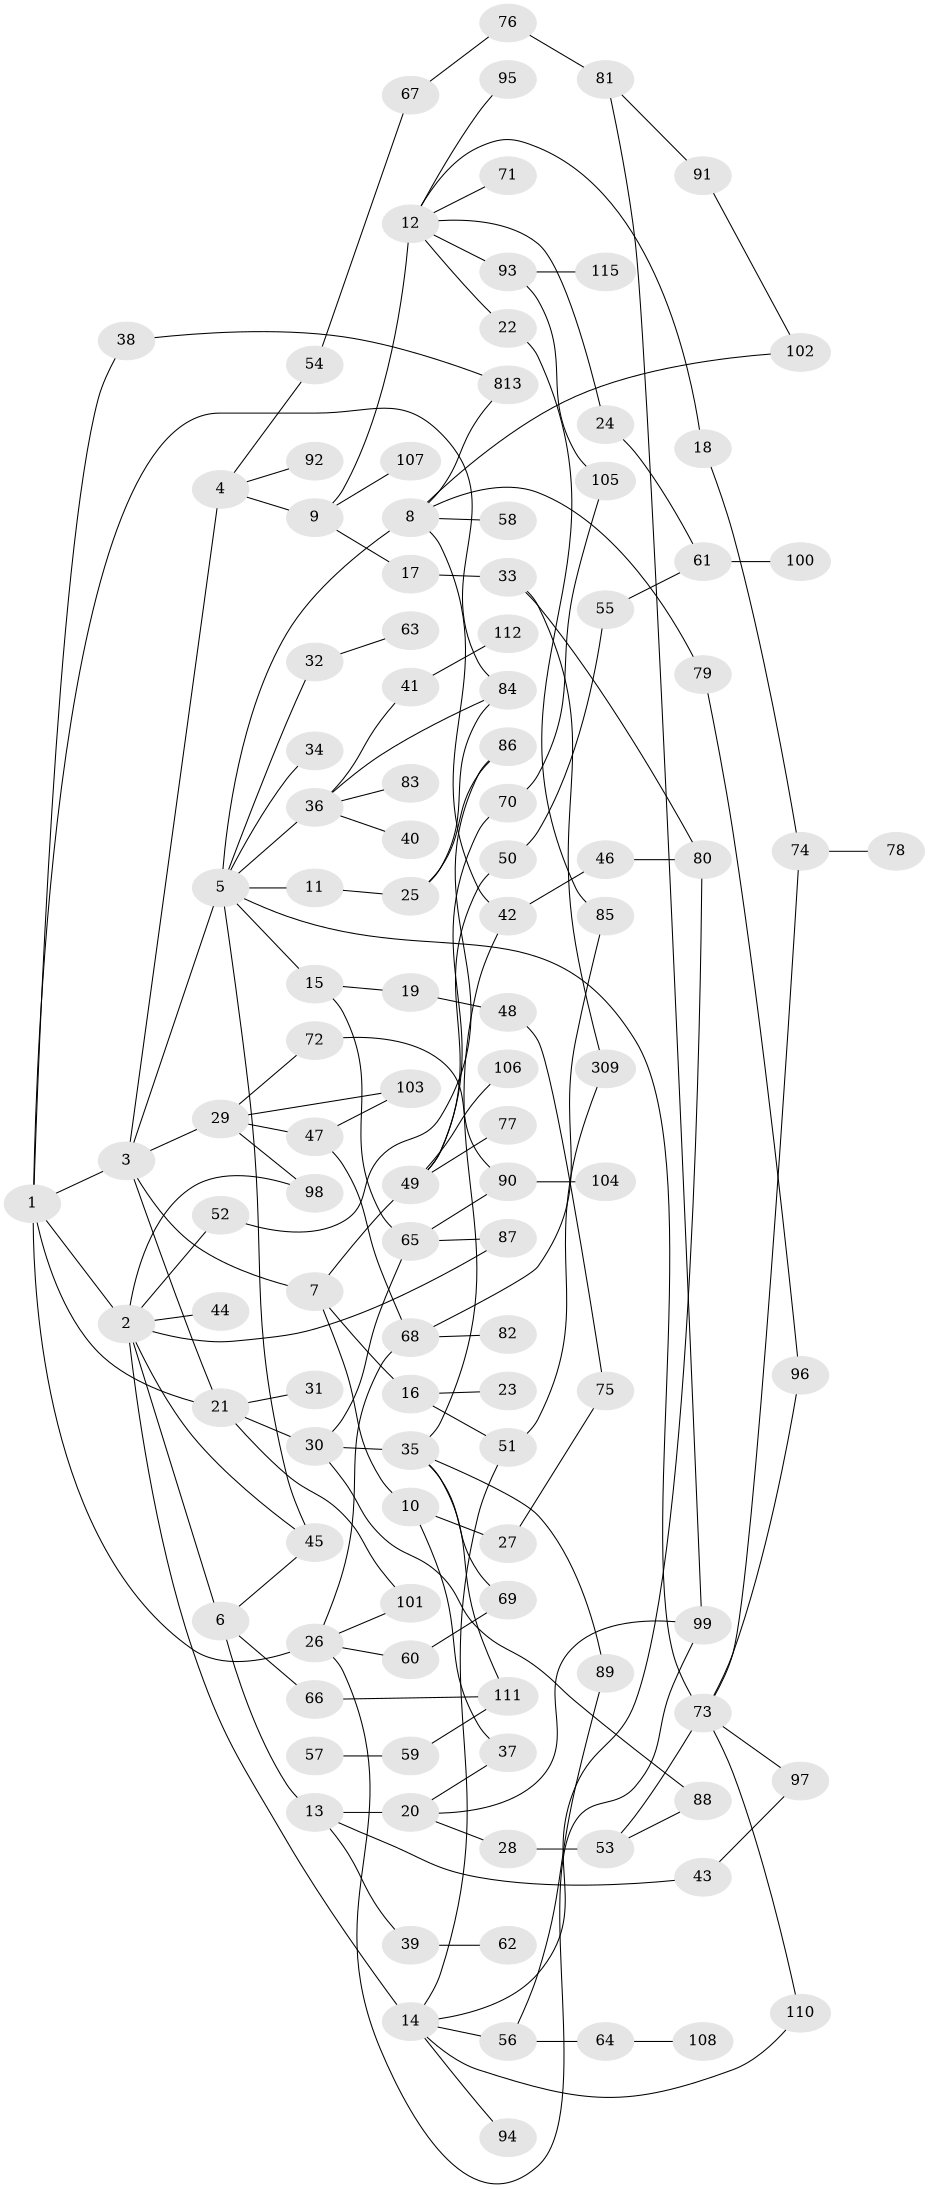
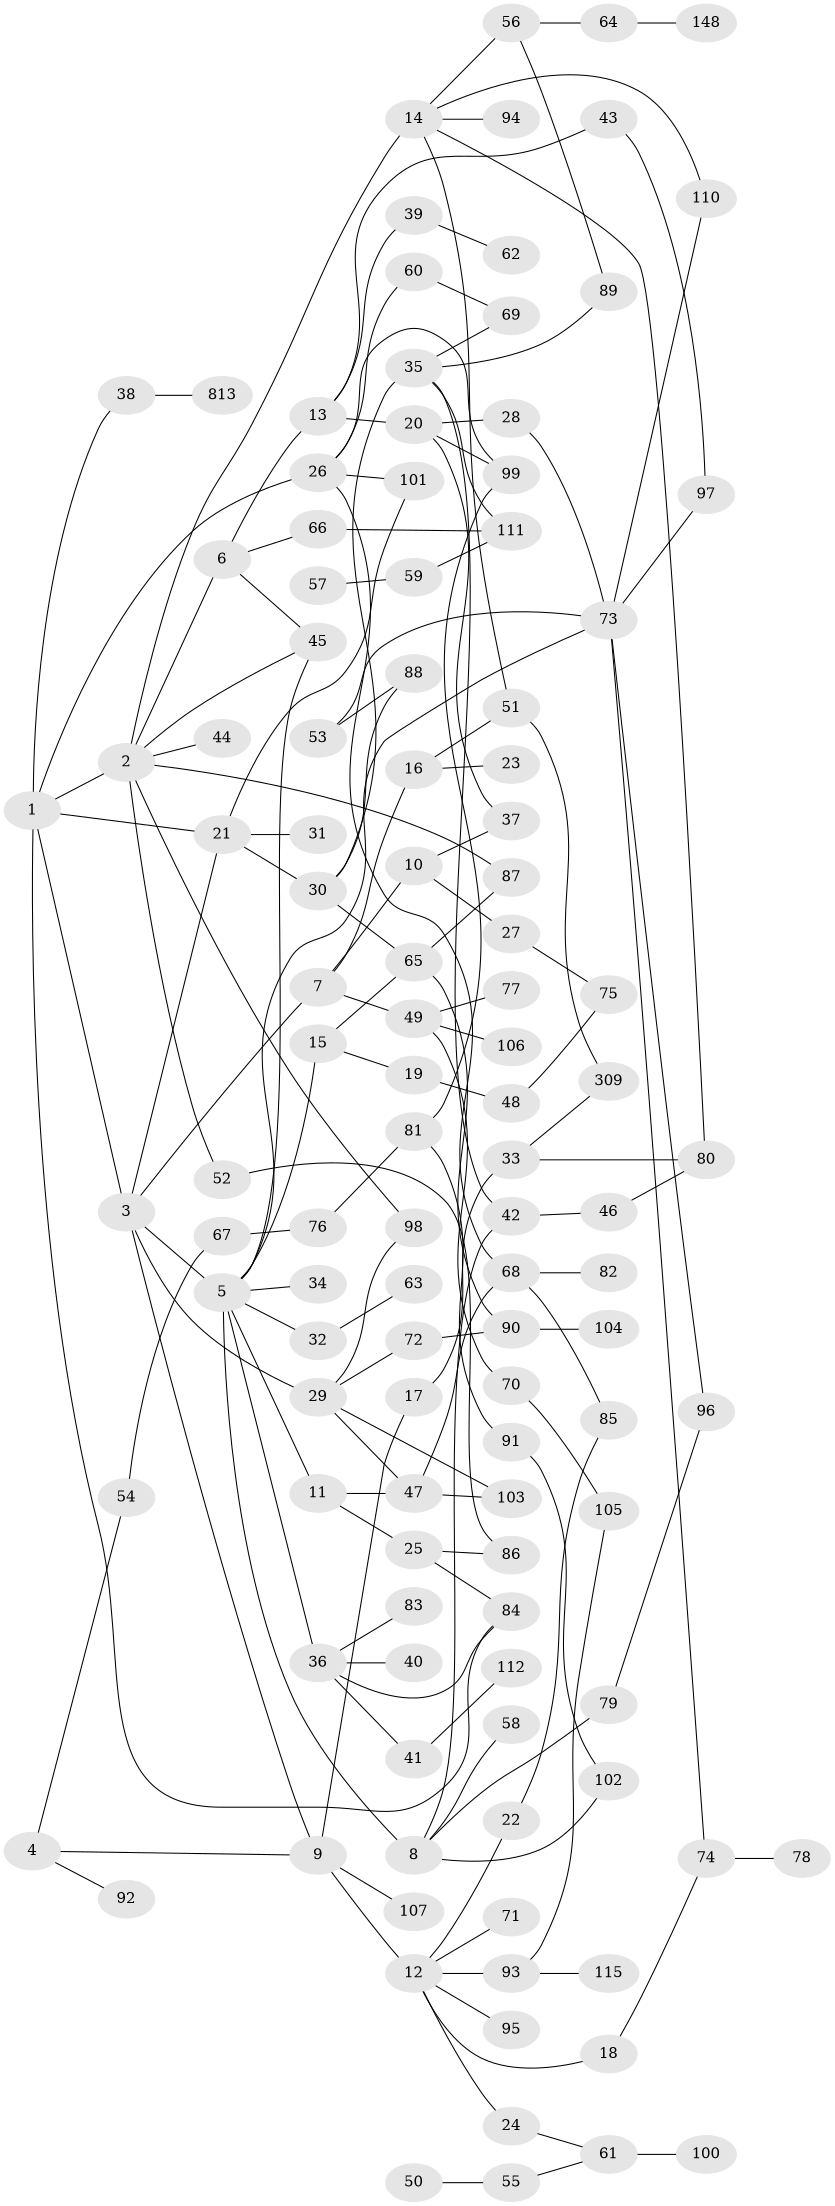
(462, 449) -> none
(174, 825) -> (214, 1536)
(458, 1022) -> none
none -> (366, 1493)
(557, 1849) -> (575, 513)
(703, 2041) -> (706, 23)
